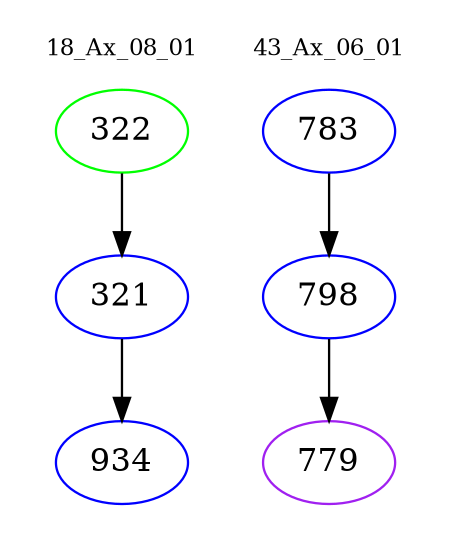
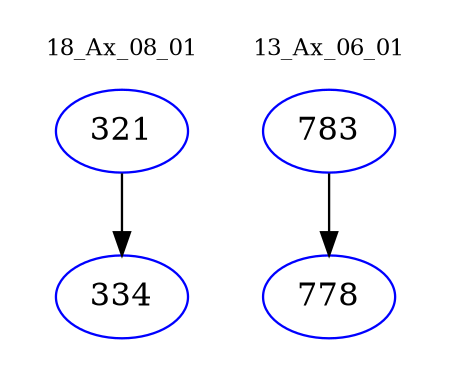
(329, 49) -> (329, 49)
(122, 131) -> none
(329, 297) -> (329, 297)
(122, 463) -> (122, 297)
(329, 463) -> none
